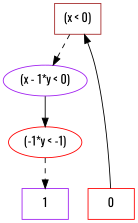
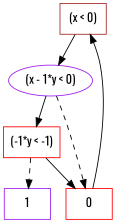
(64, 46) -> (69, 46)
none -> (71, 138)
(45, 142) -> (32, 142)
none -> (57, 170)
